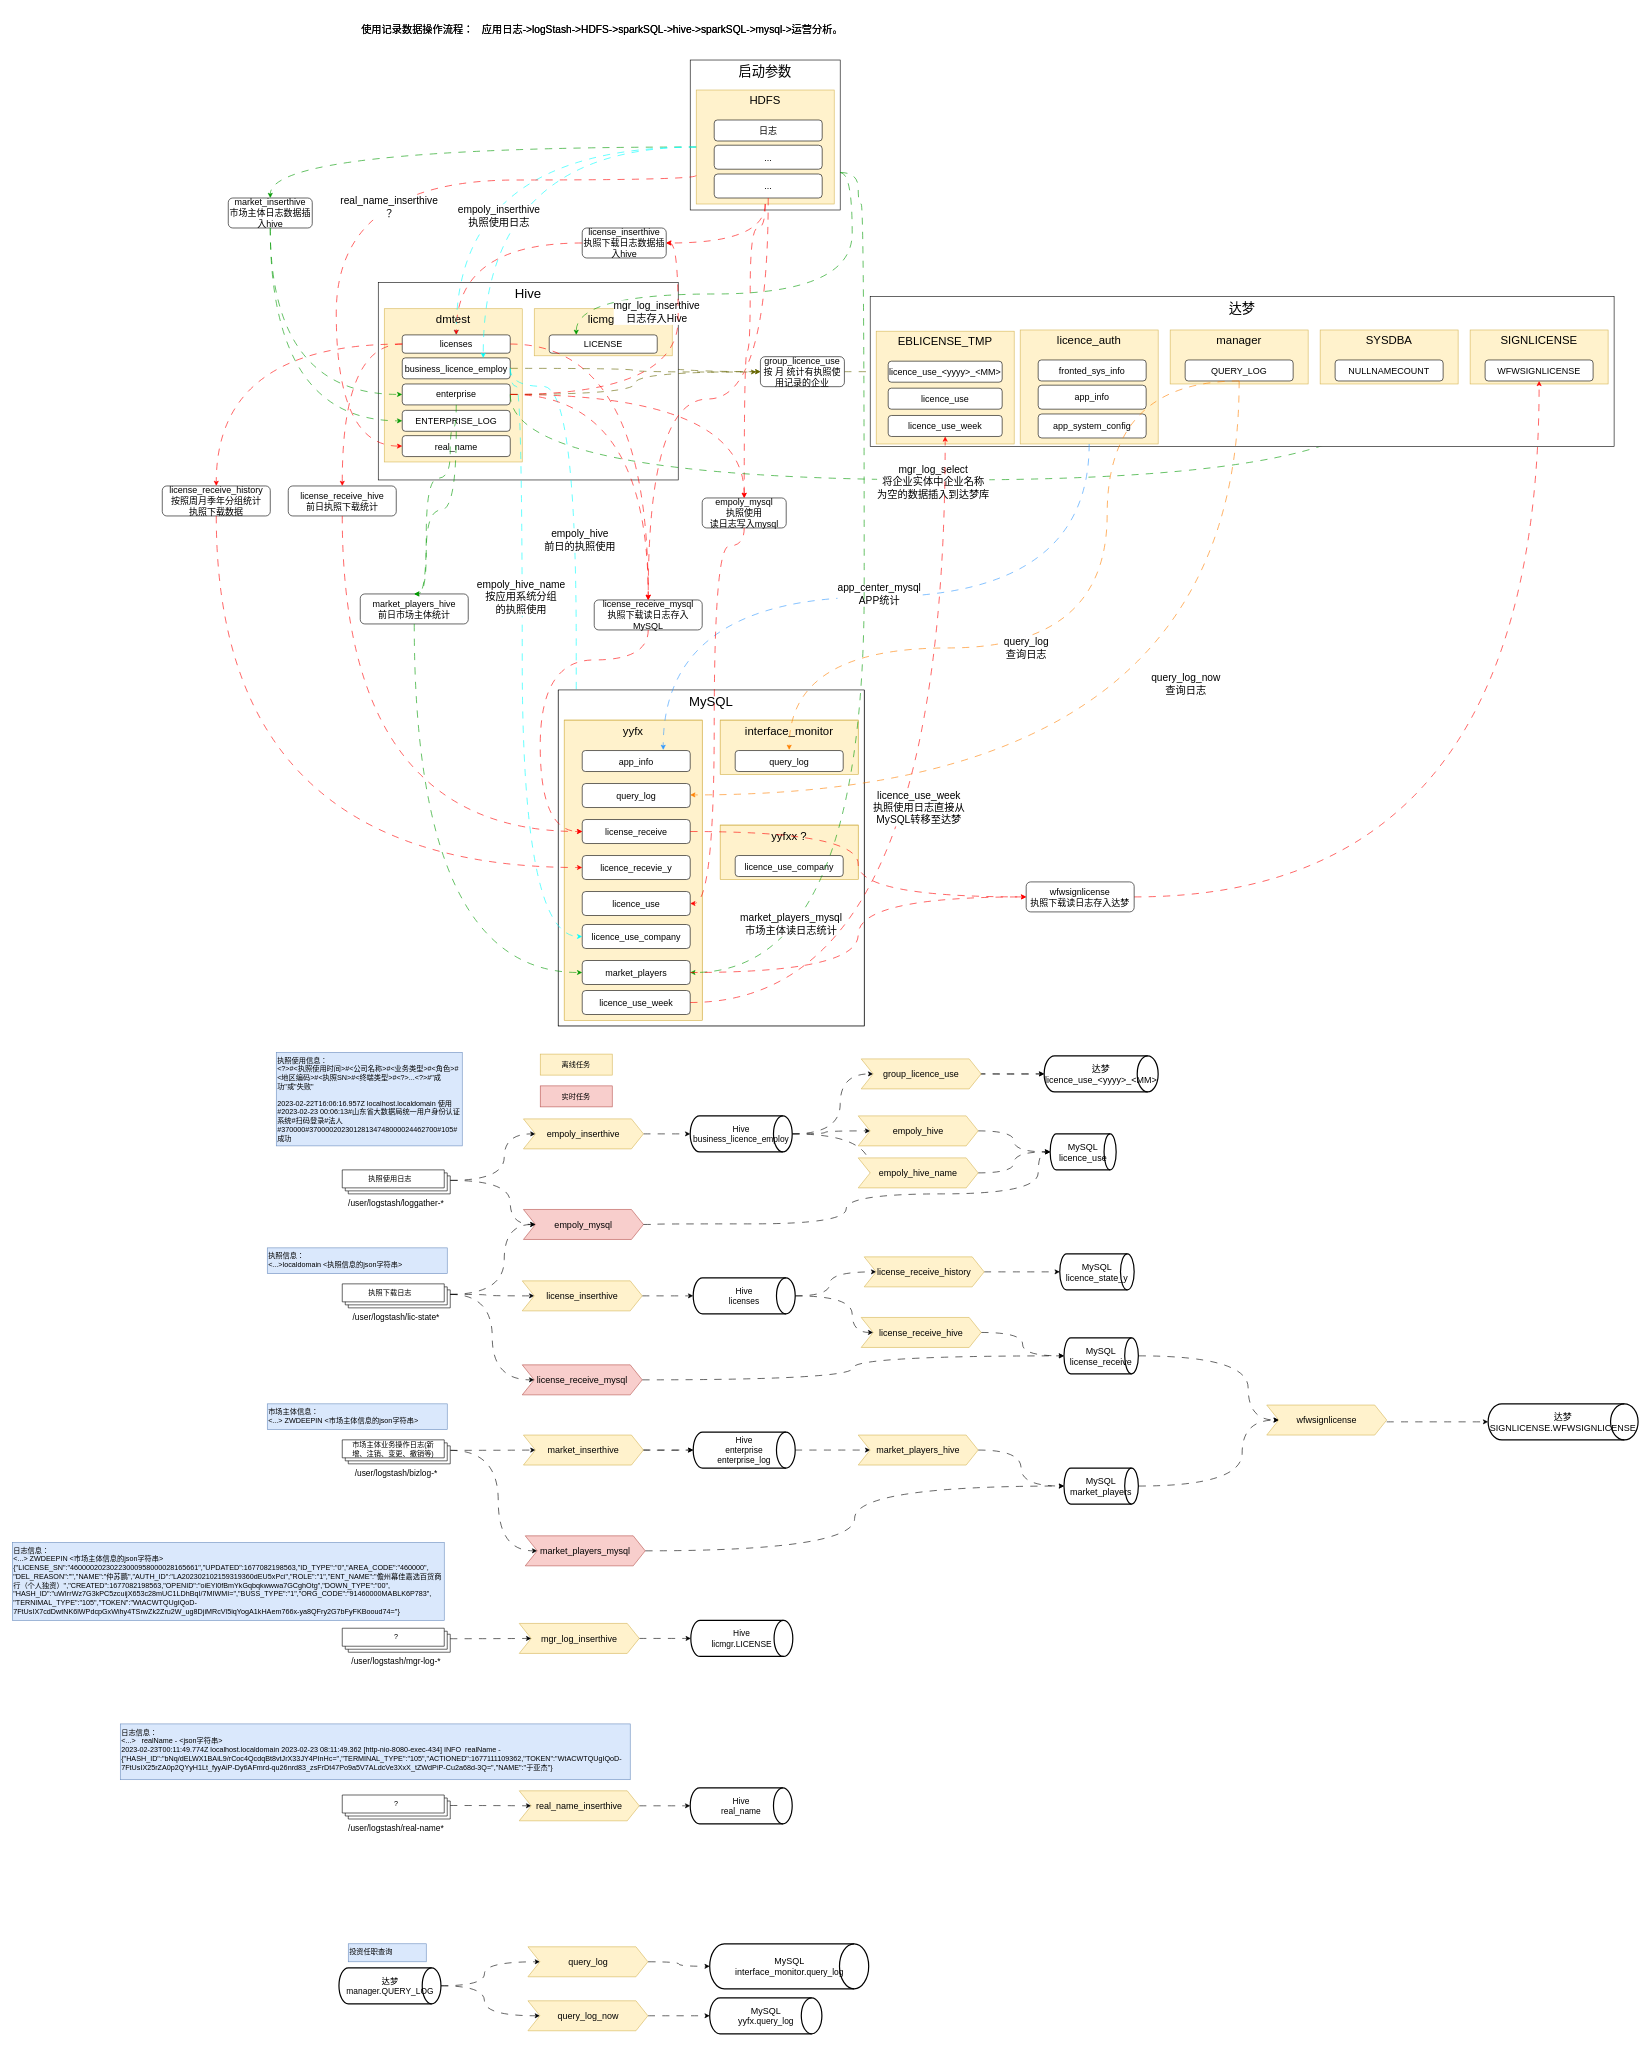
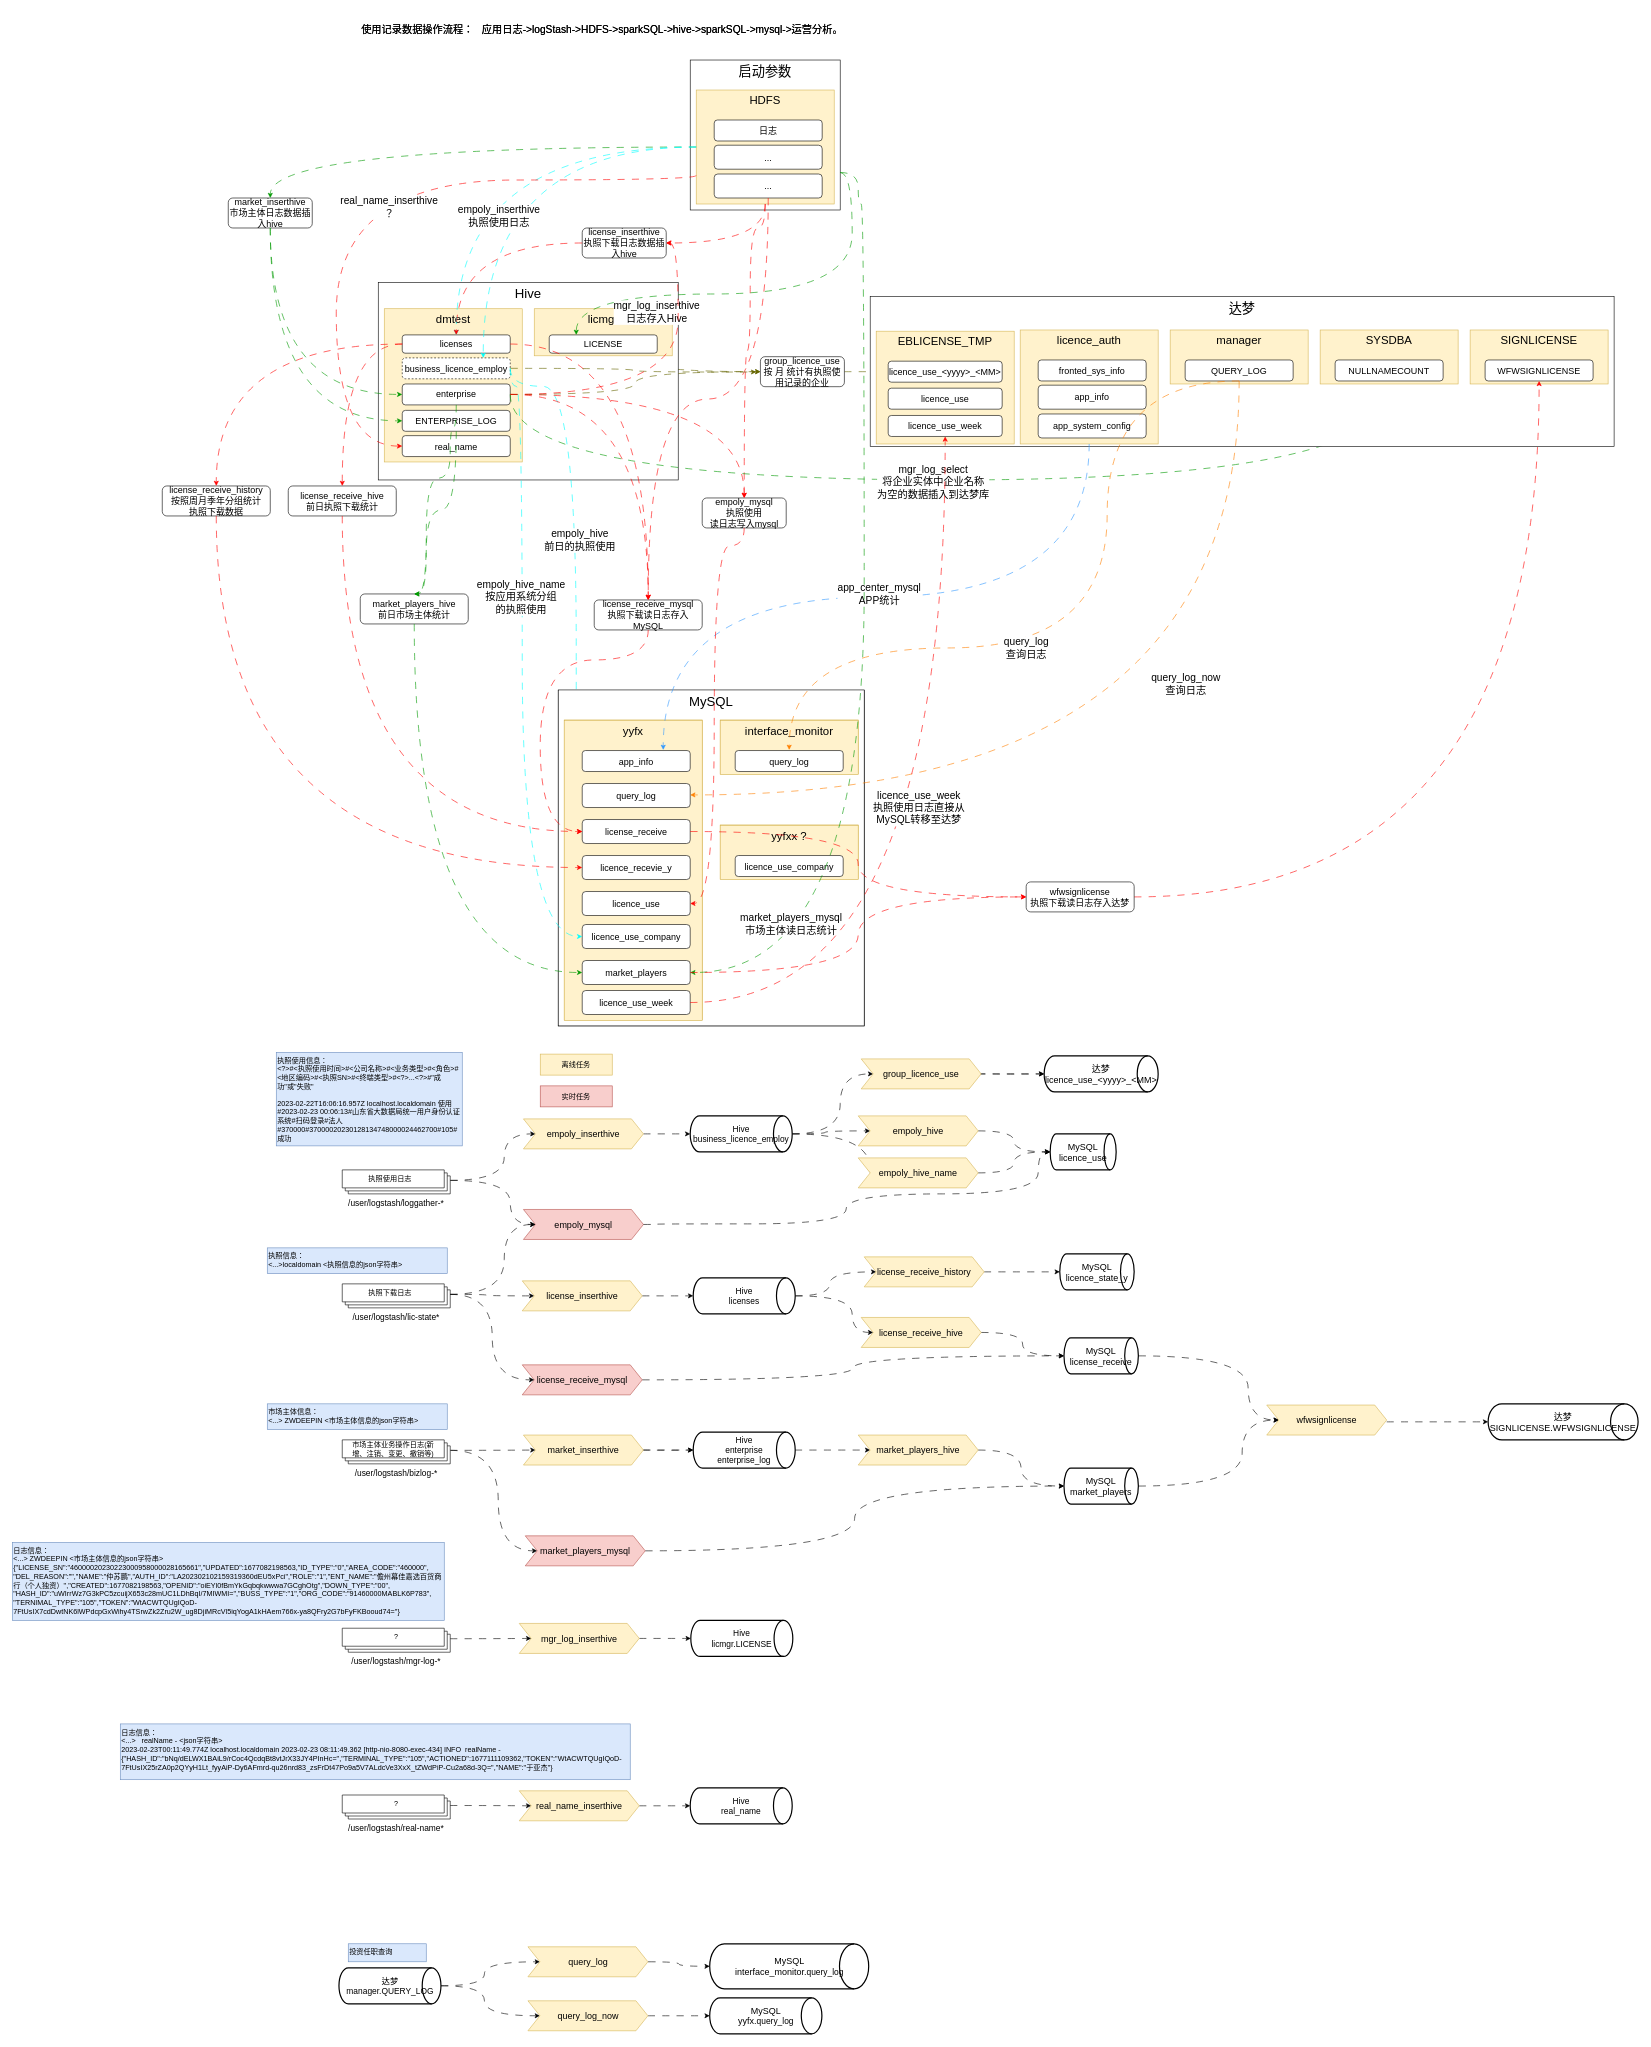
(456, 368) -> (456, 368)
